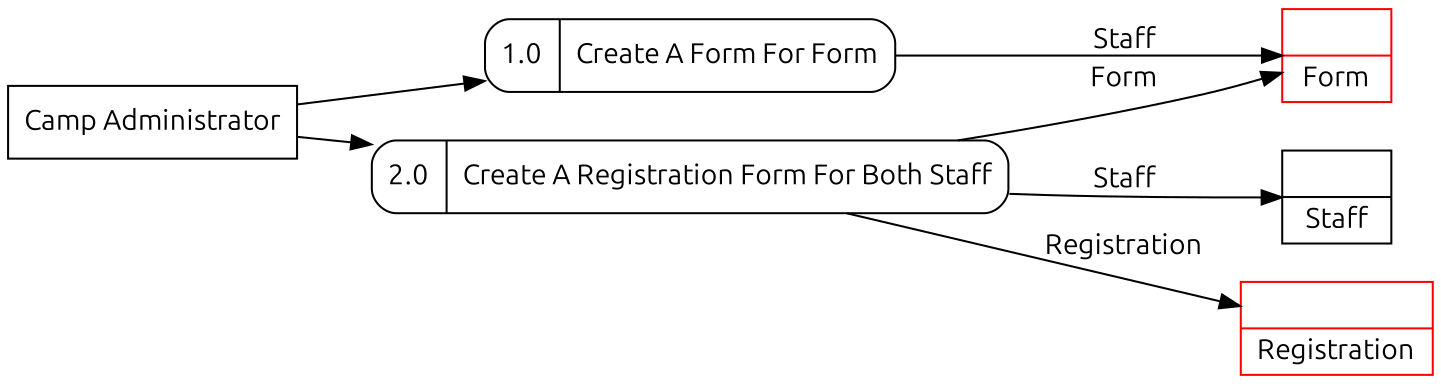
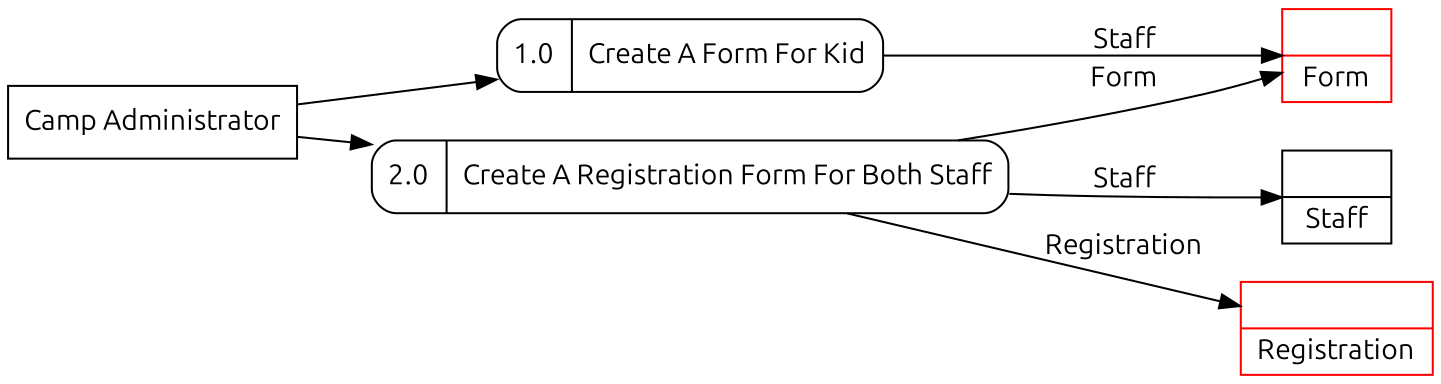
(728, 55) -> (728, 55)
